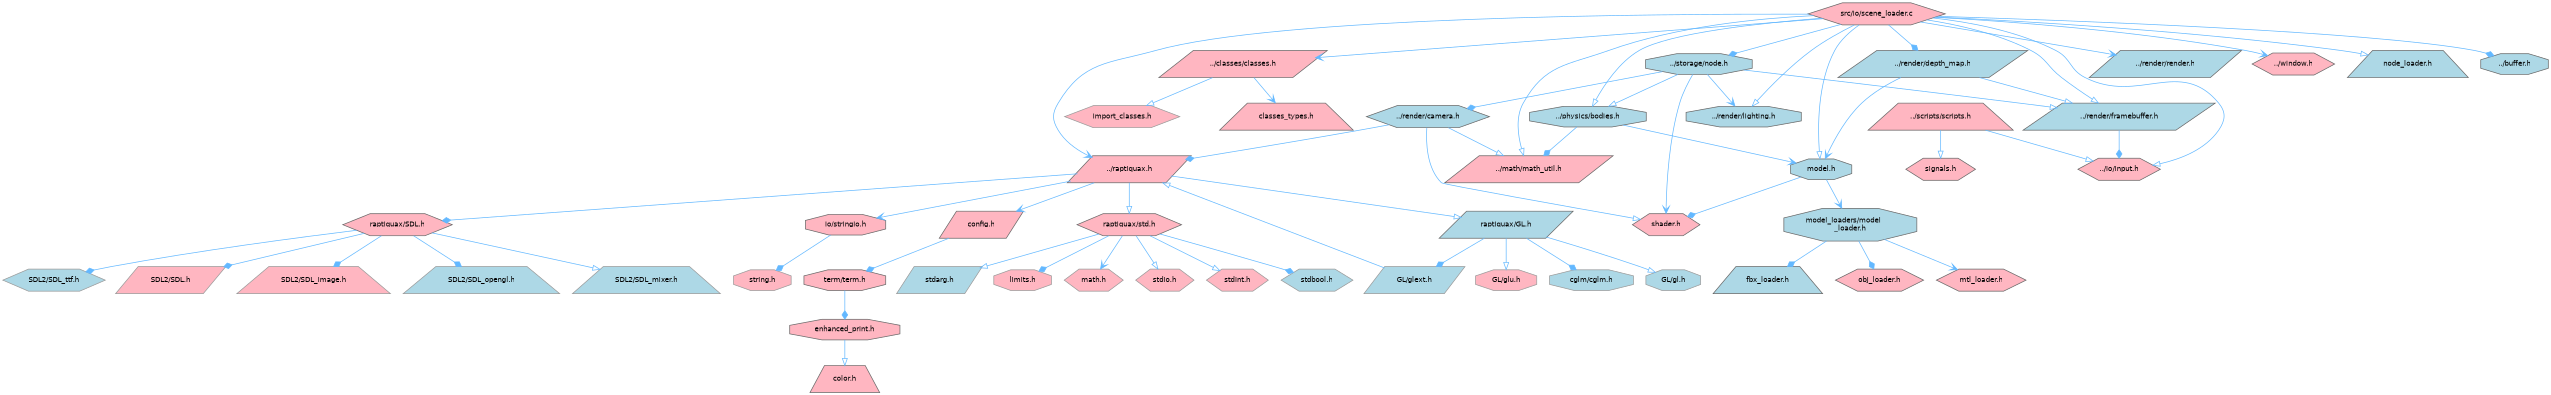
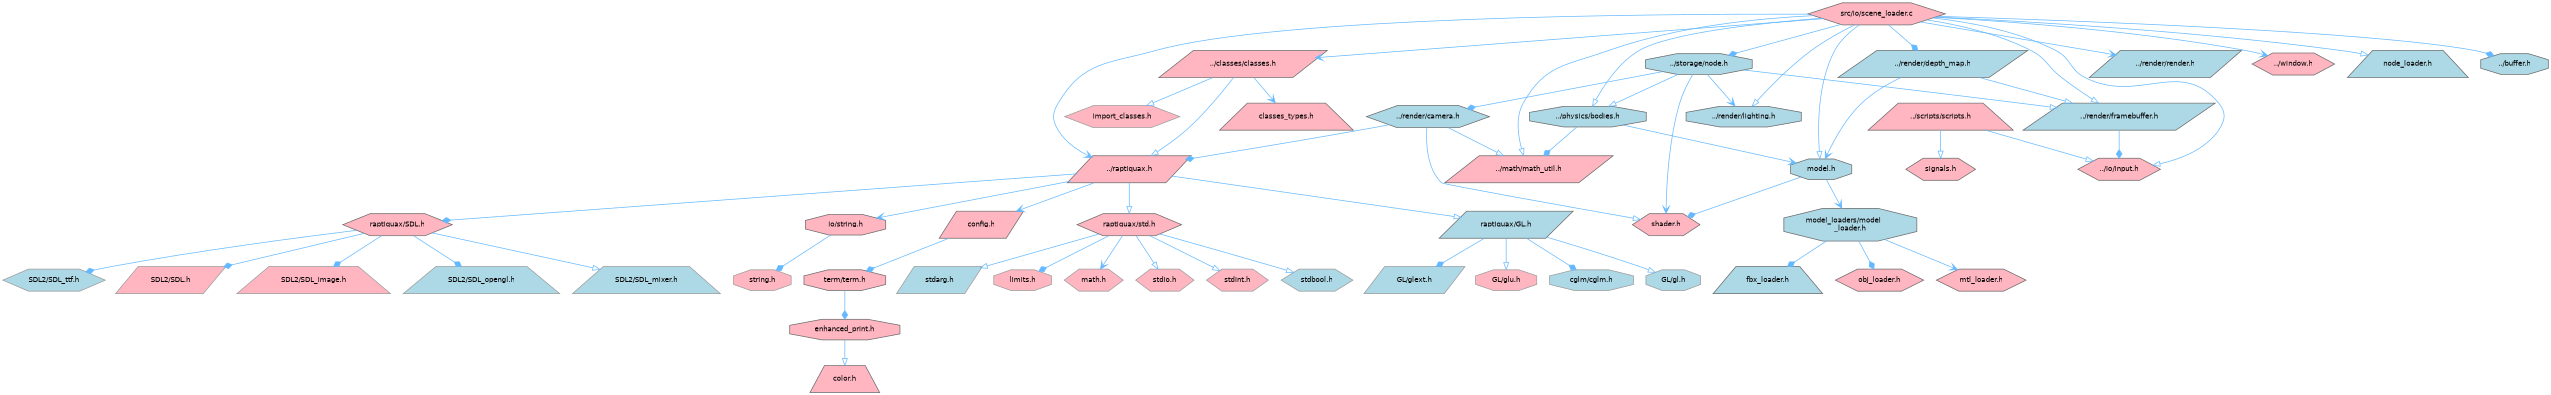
(846, 225) -> (846, 225)
(1277, 227) -> (1199, 118)
(1223, 252) -> (1223, 252)
